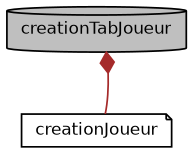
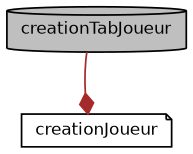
(108, 94) -> (85, 73)
